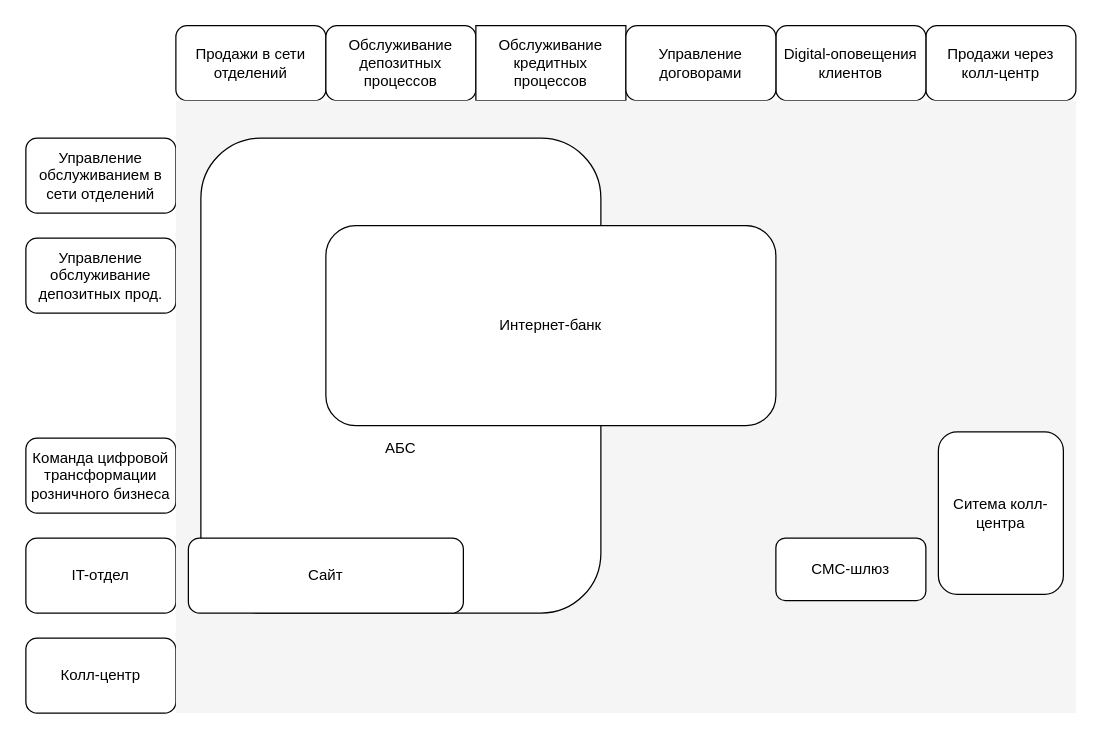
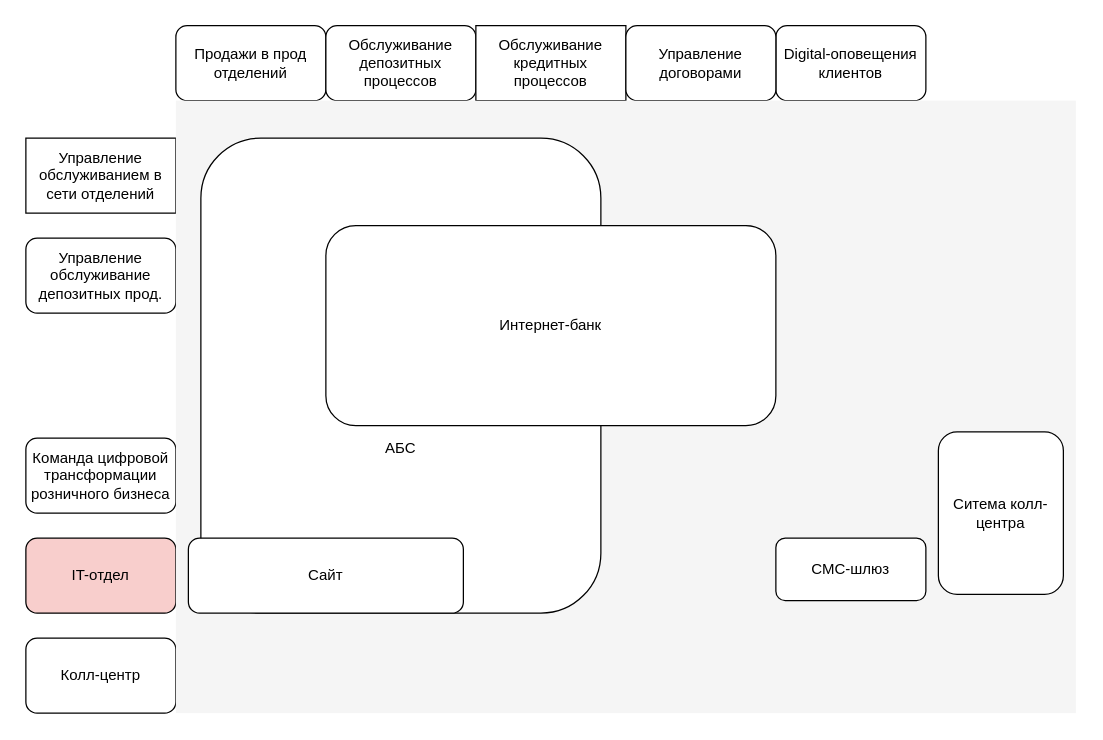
(251, 63) -> (251, 63)
(1001, 63) -> none
(101, 176) -> (101, 176)
(101, 576) -> (101, 576)
